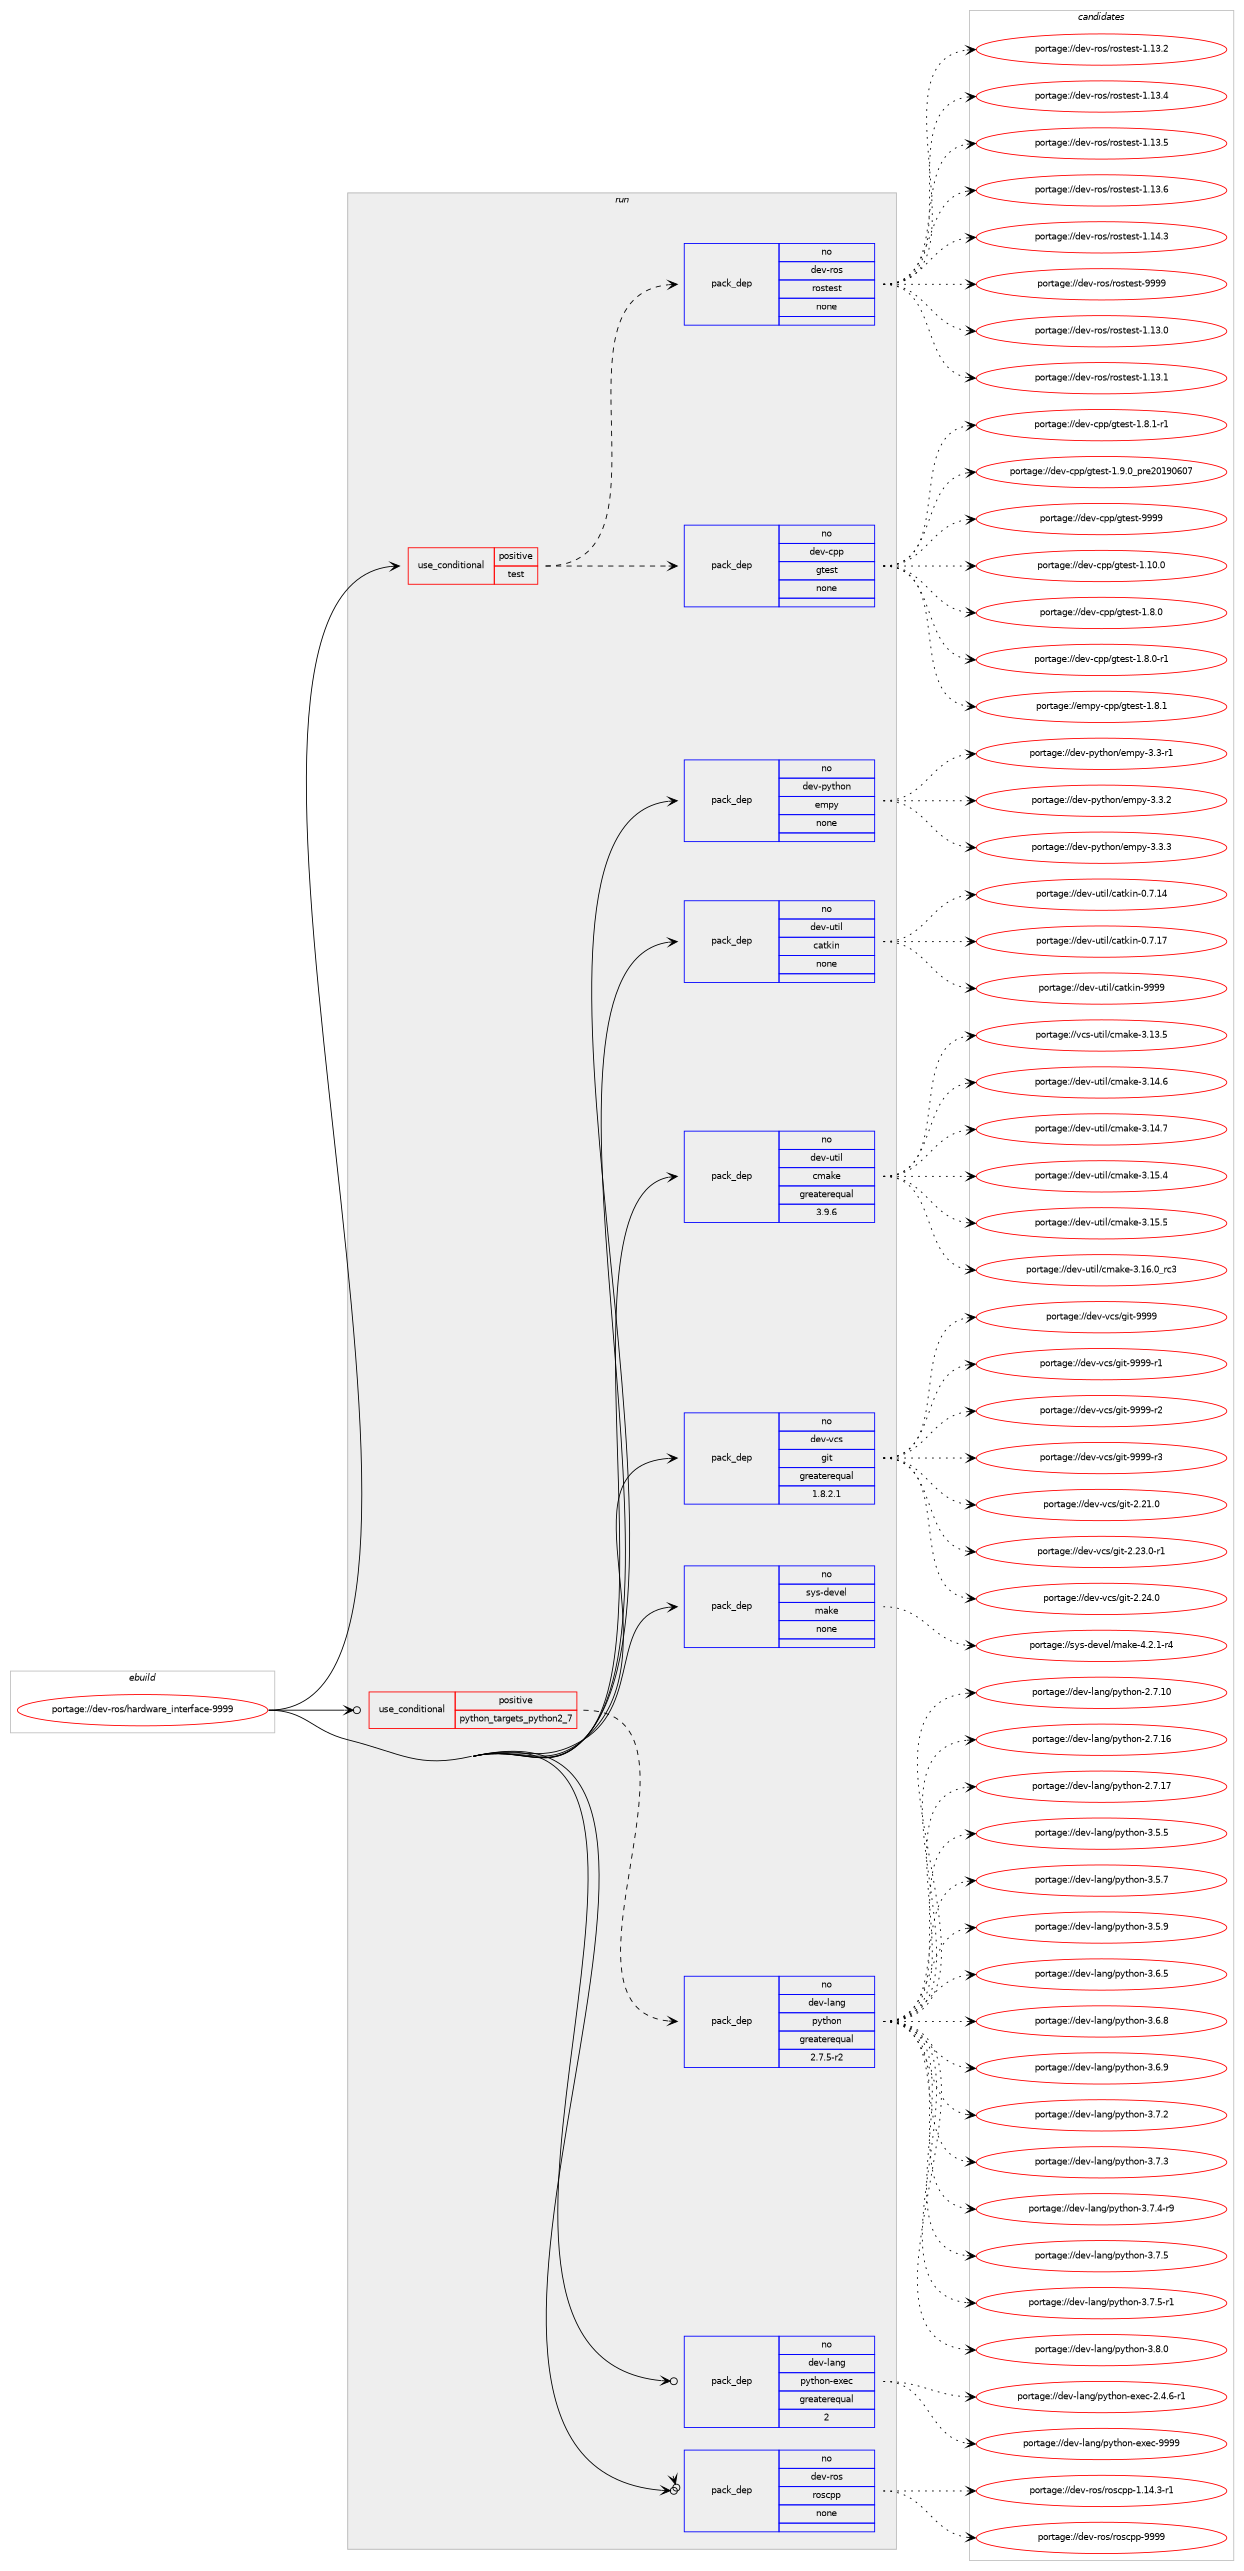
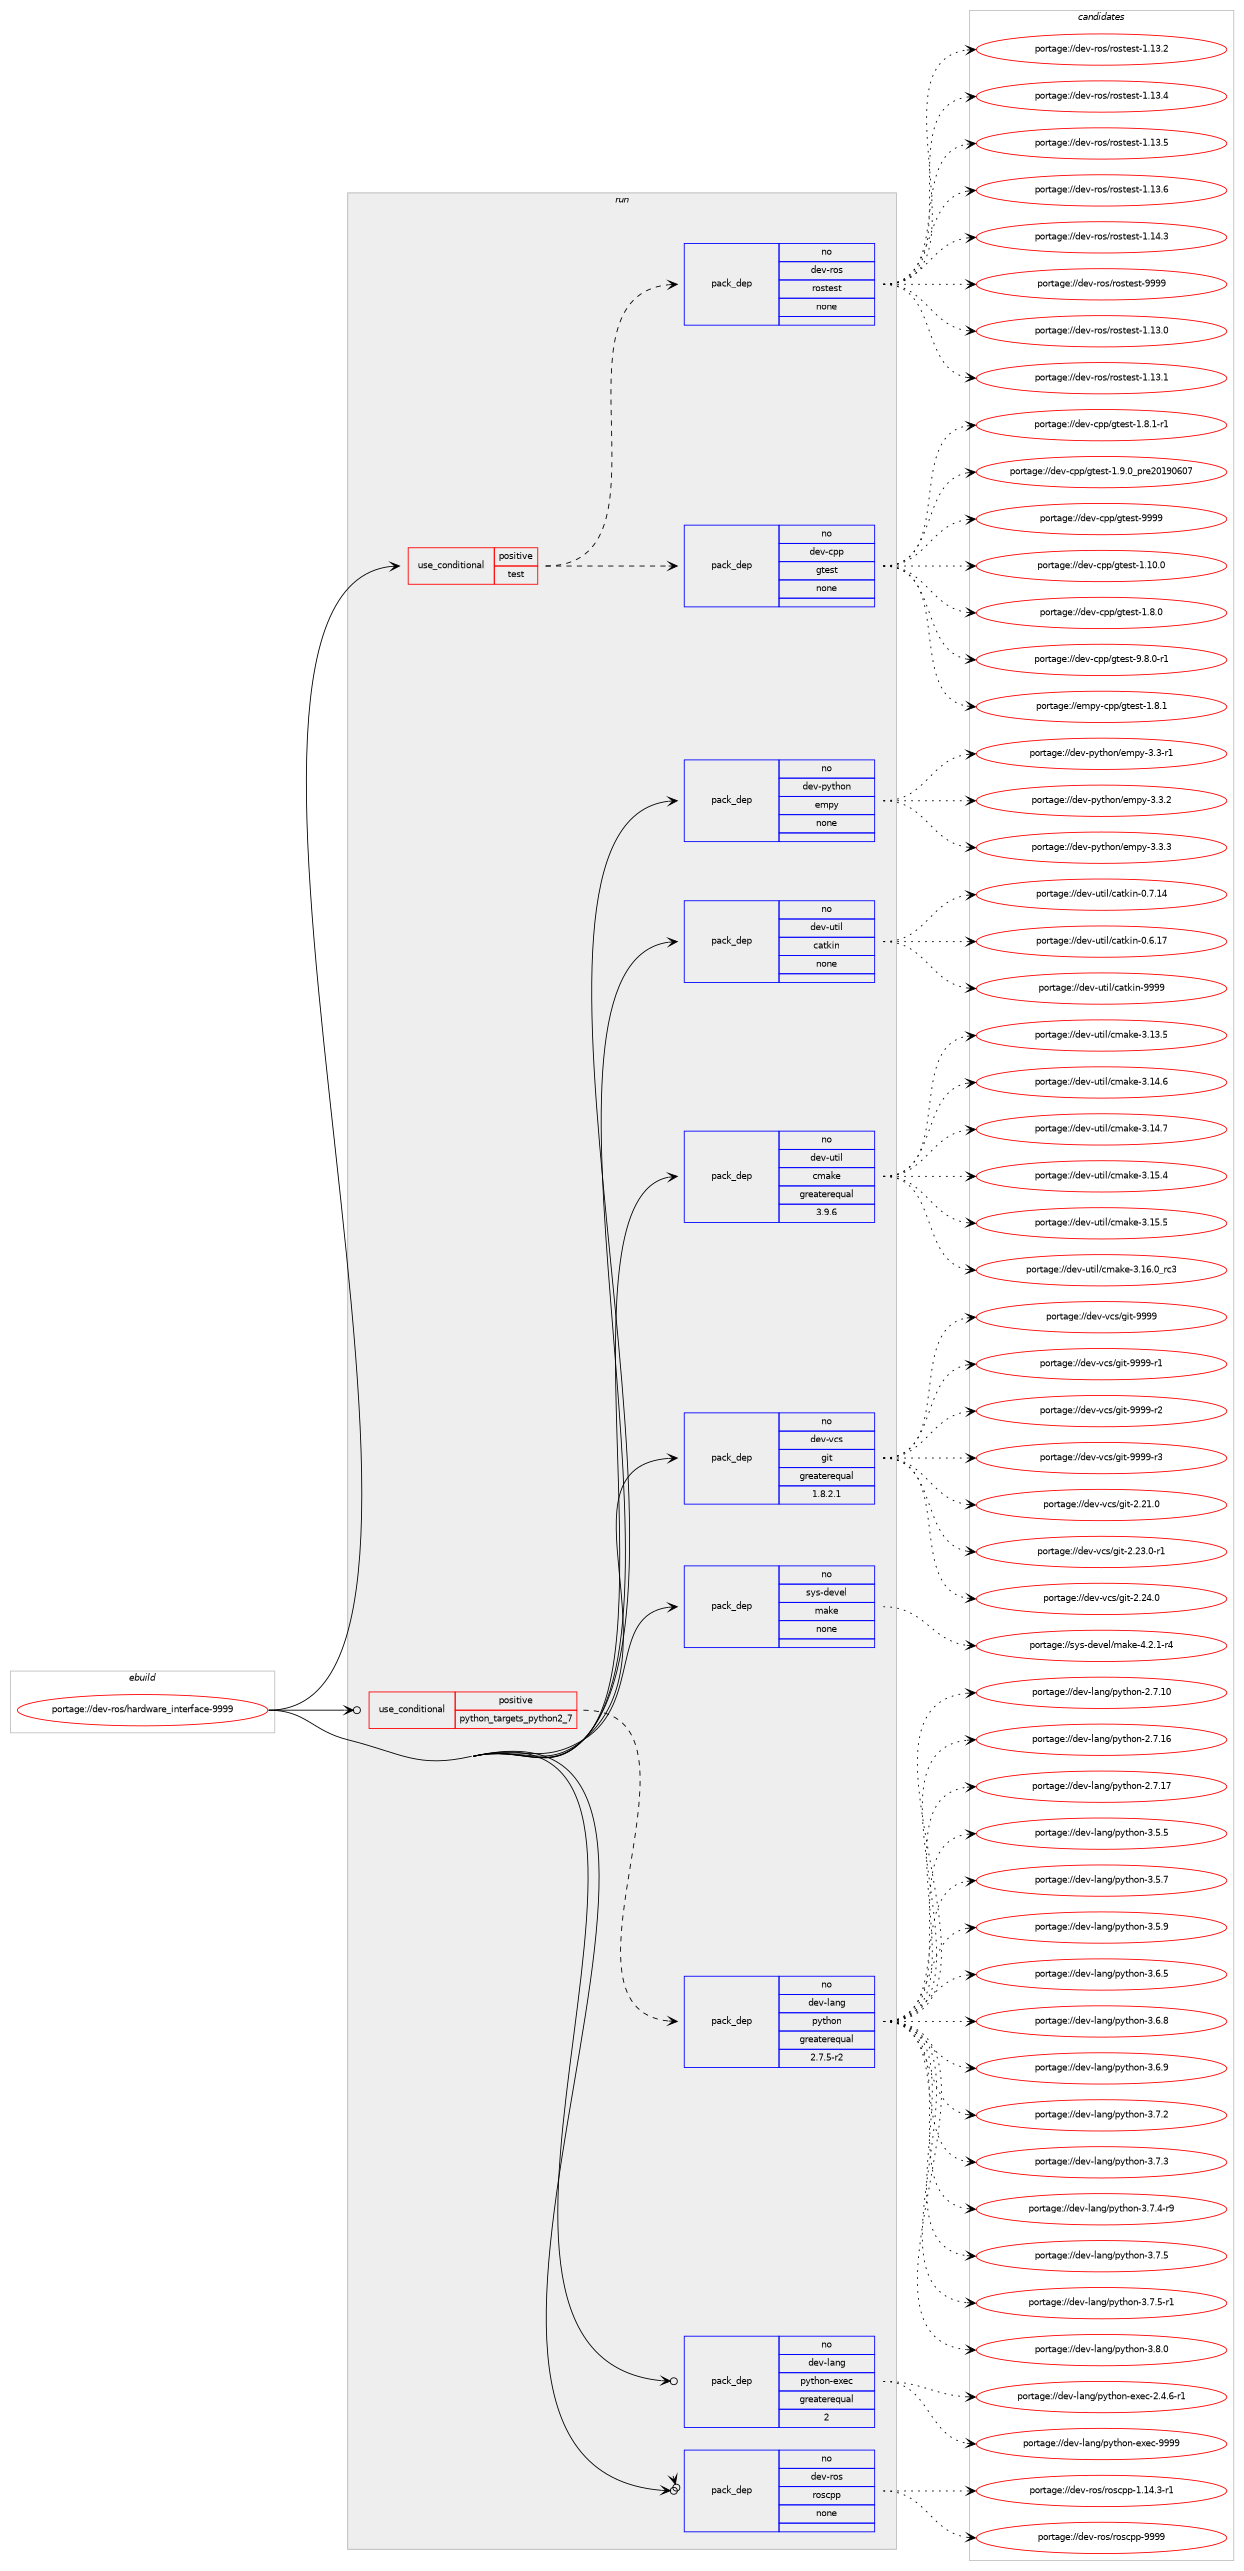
(1102, 660) -> (1102, 660)
(1102, 942) -> (1102, 942)
(1102, 1036) -> (1102, 1036)
